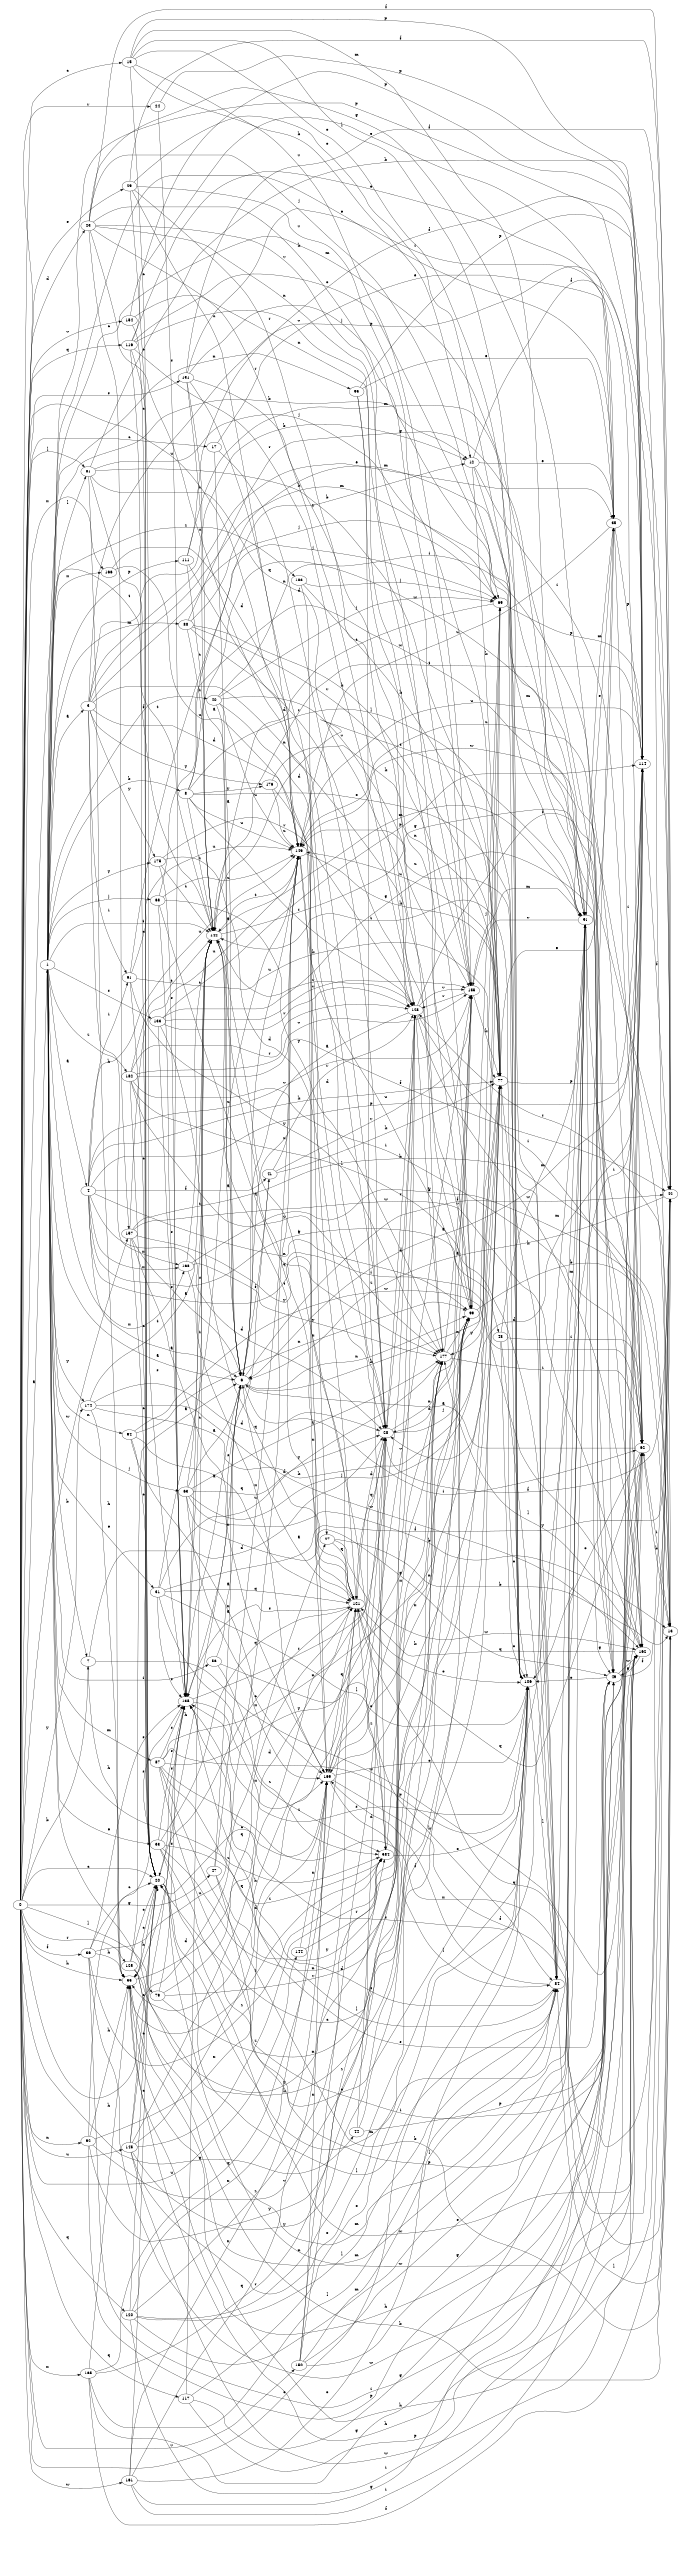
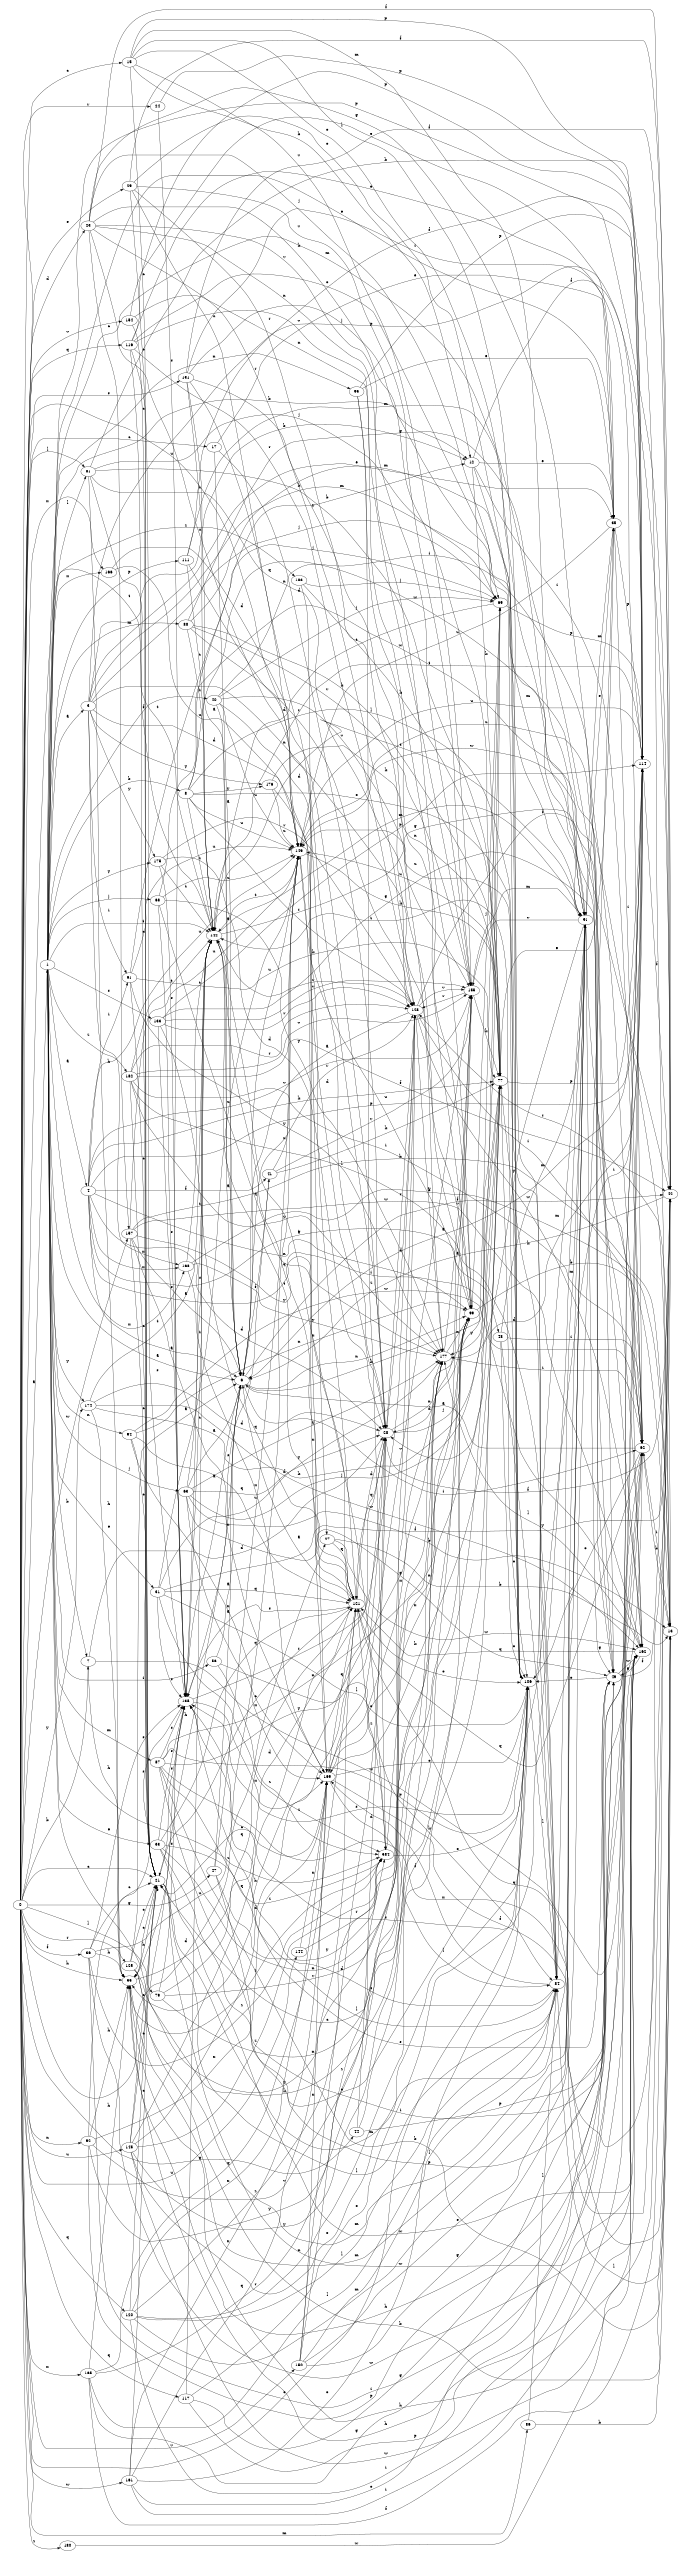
none -> (522, 1137)
(158, 1881) -> (158, 1881)
none -> (528, 2425)
(371, 2487) -> (371, 2487)
none -> (68, 2546)
